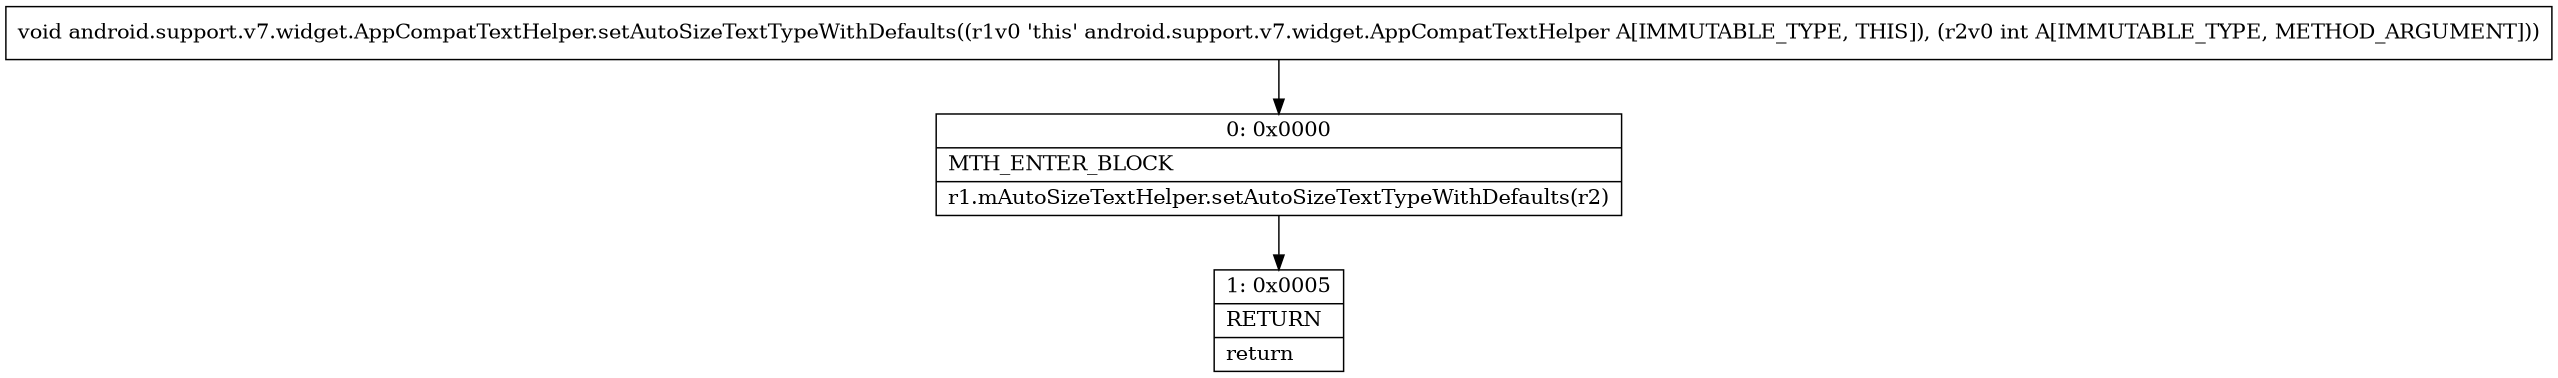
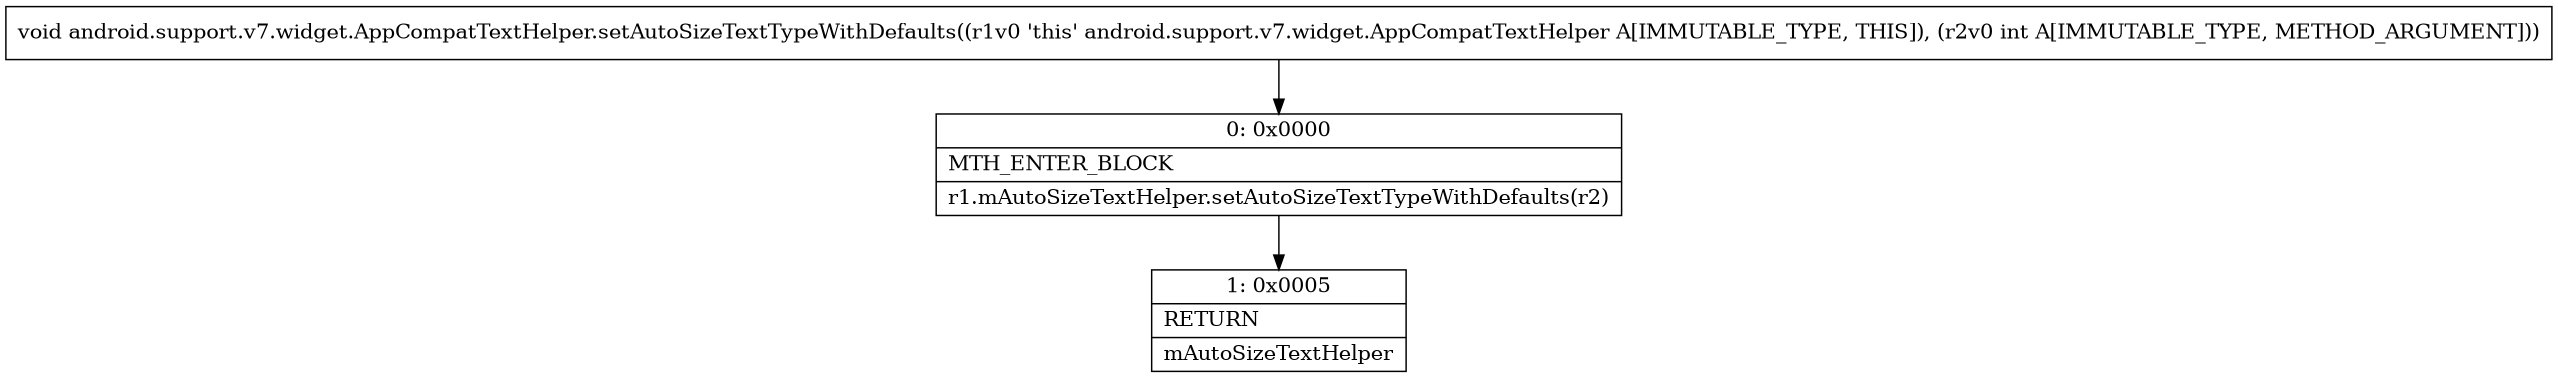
(1260, 354) -> (1279, 354)
